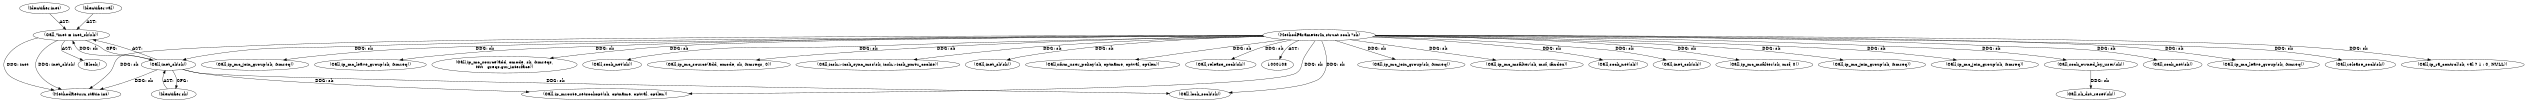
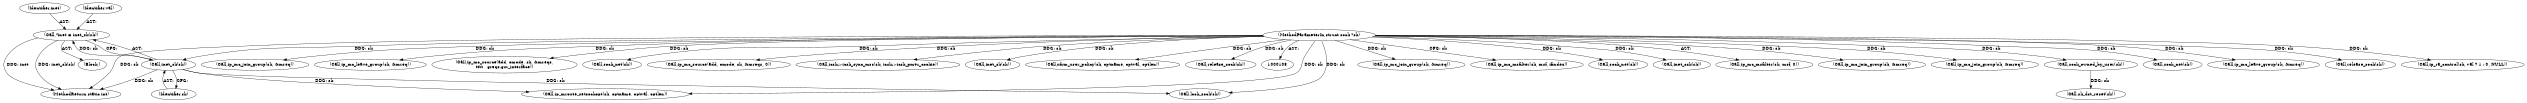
(1438, 49) -> (1438, 49)
(1687, 49) -> (1687, 49)
